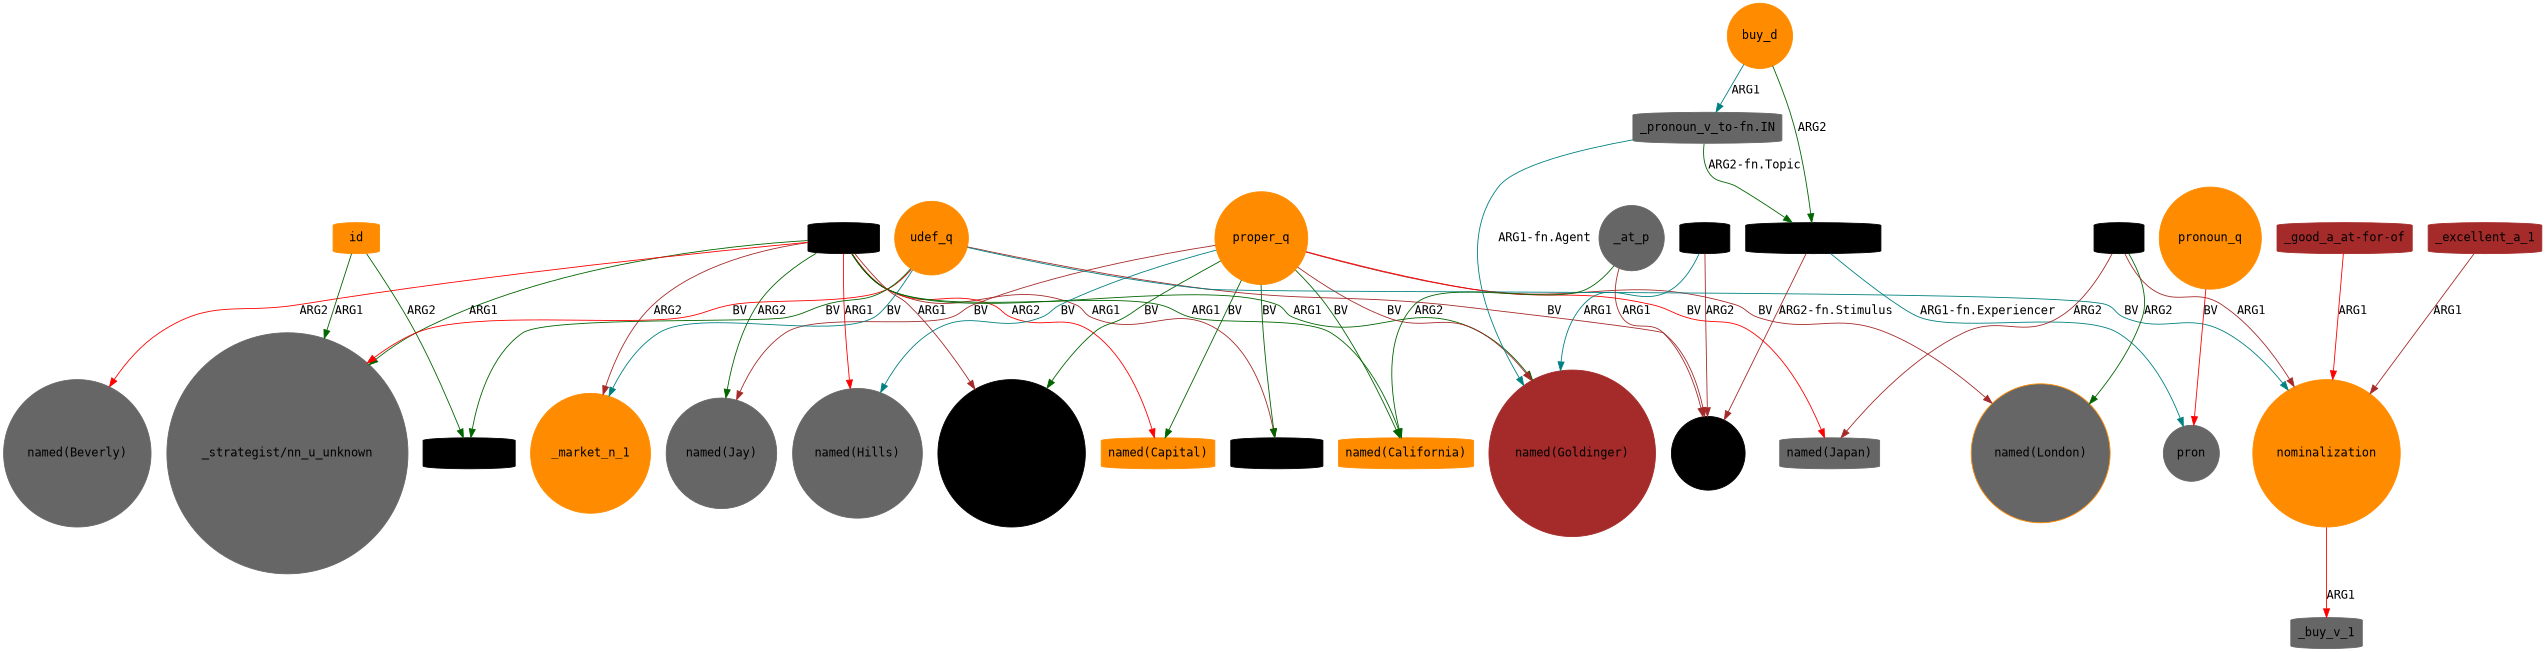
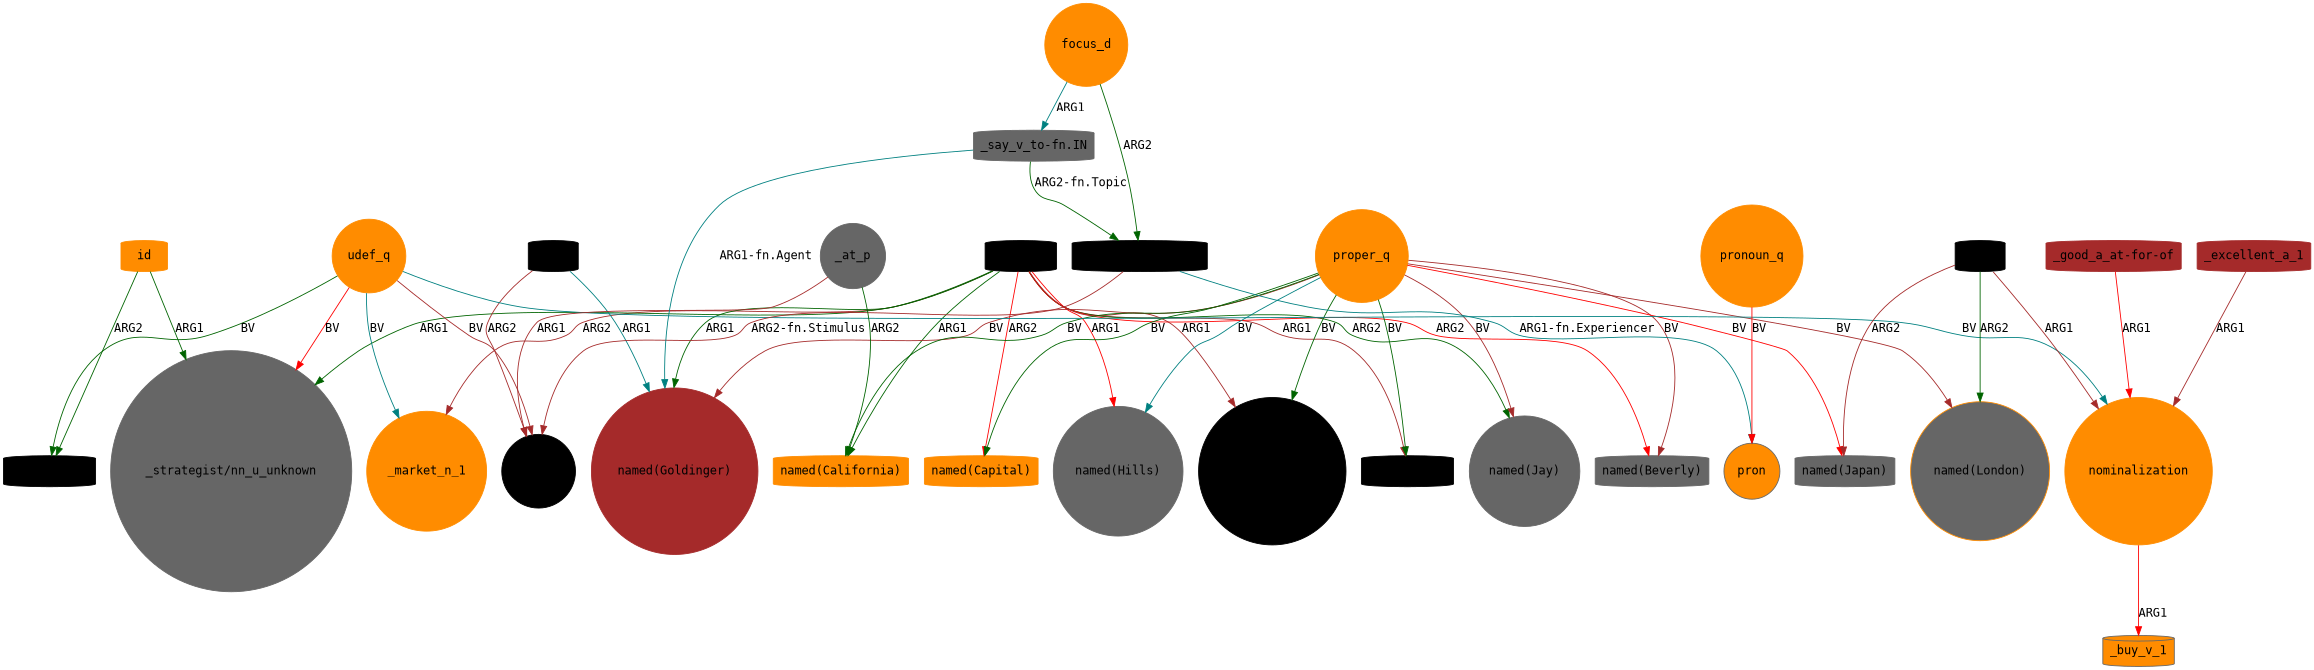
(1760, 36) -> (1086, 45)
(1707, 128) -> (1034, 146)
none -> (1563, 282)
(77, 453) -> (1652, 471)
(2191, 453) -> (1752, 471)
(2327, 633) -> (2139, 651)
